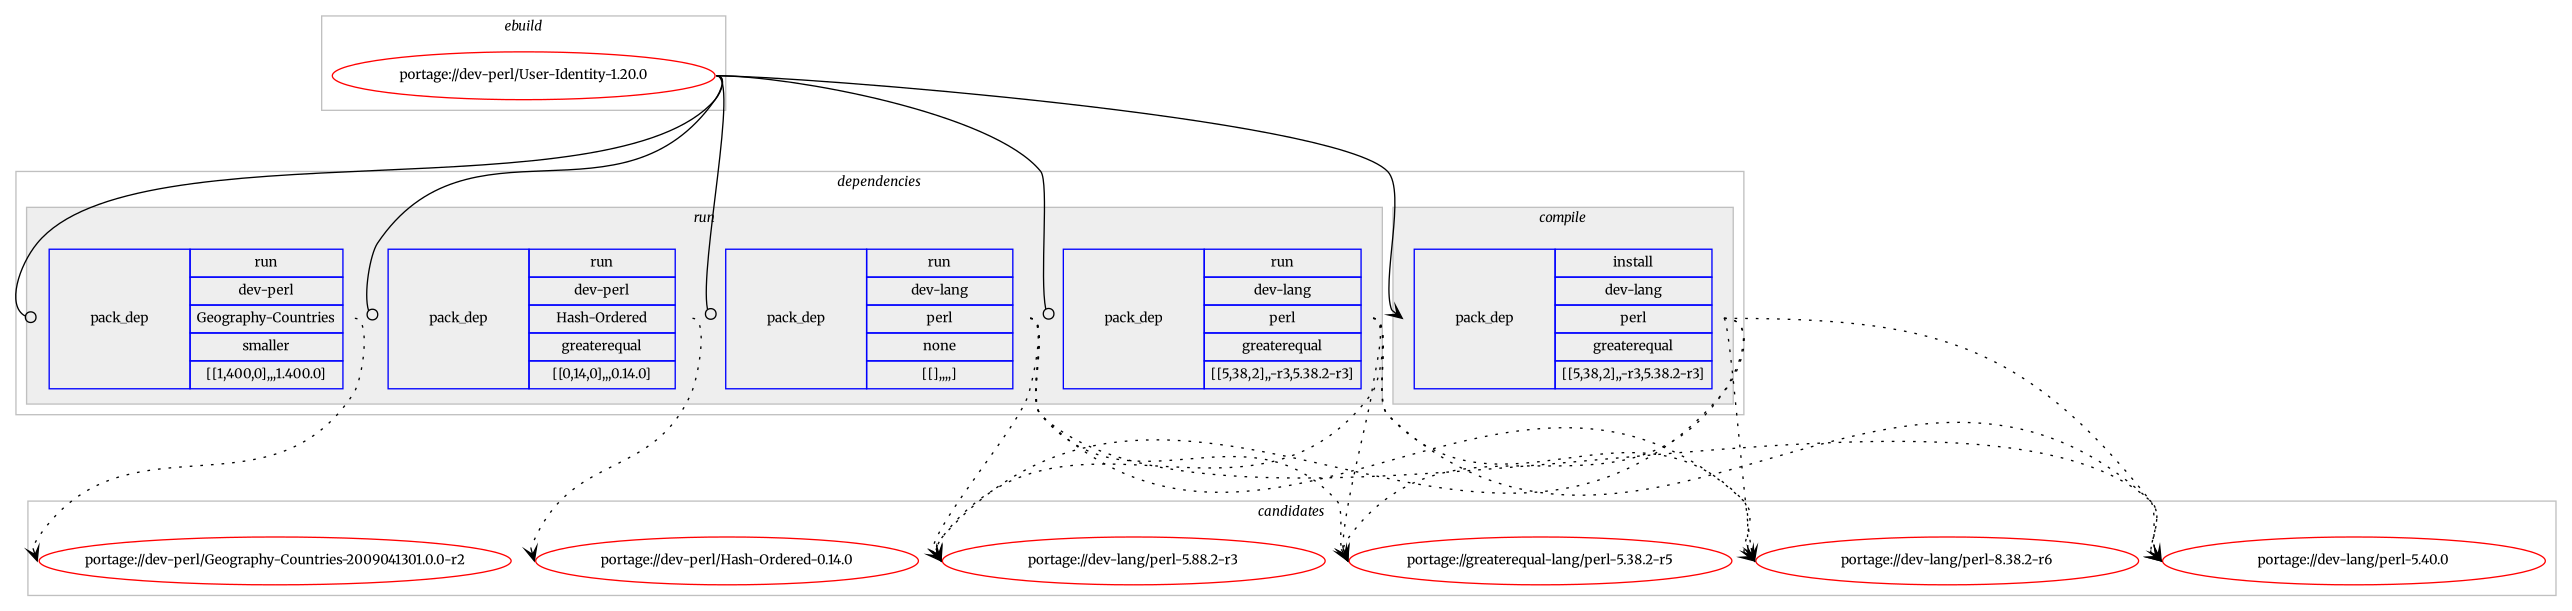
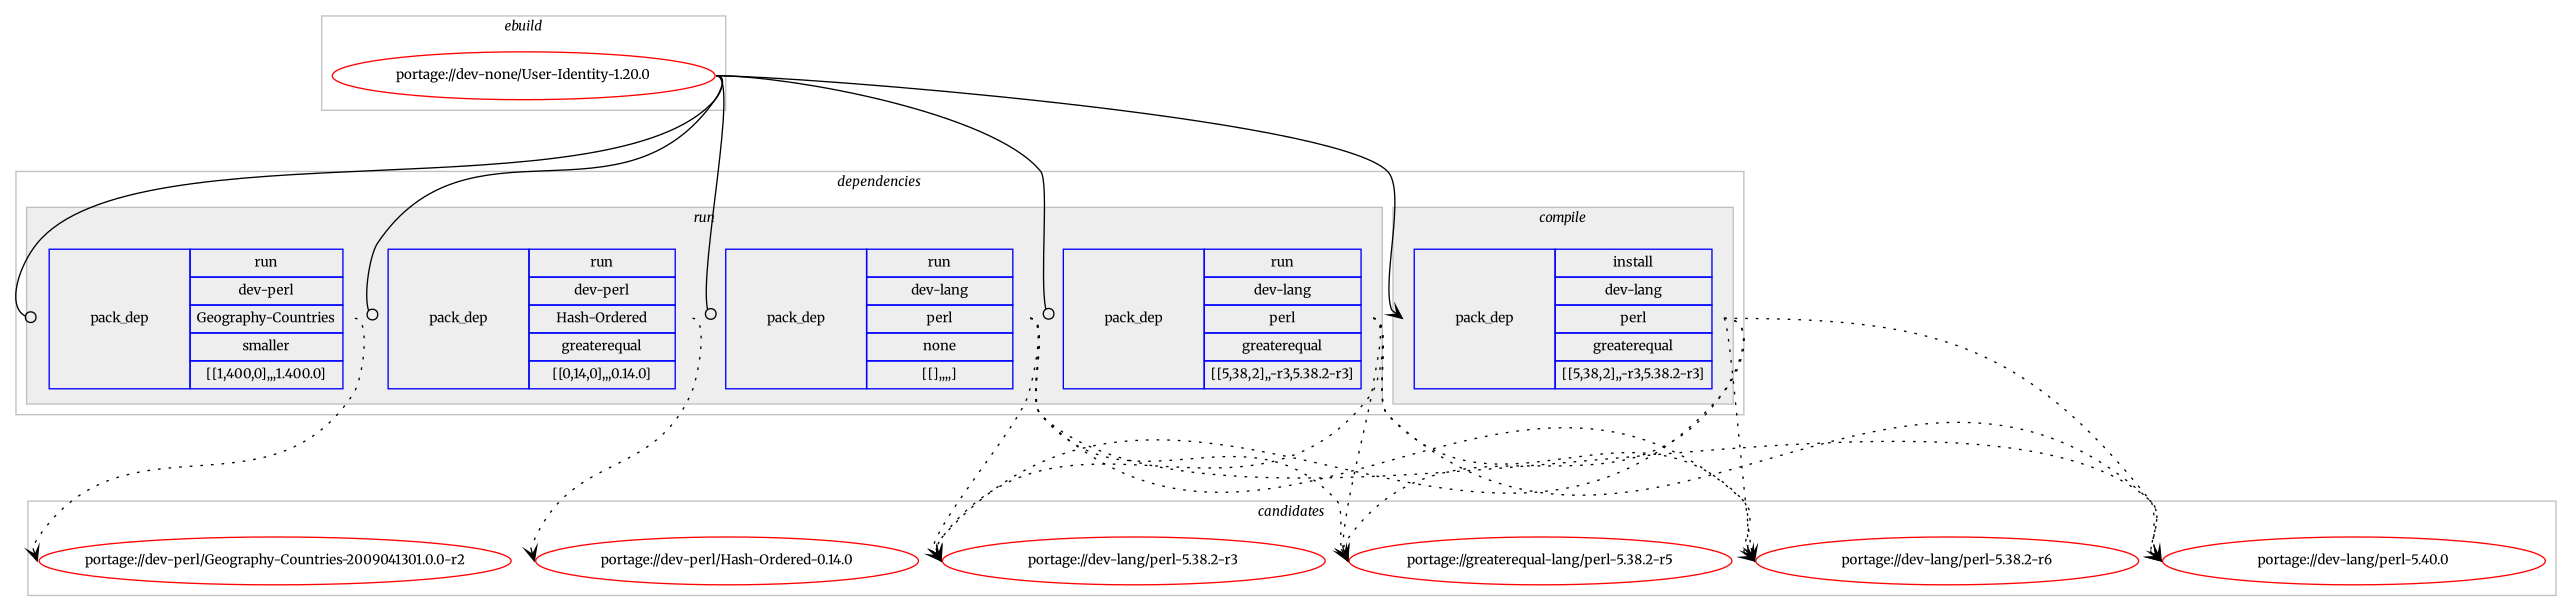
(524, 76) -> (524, 76)
(1134, 561) -> (1134, 561)
(1947, 561) -> (1947, 561)
